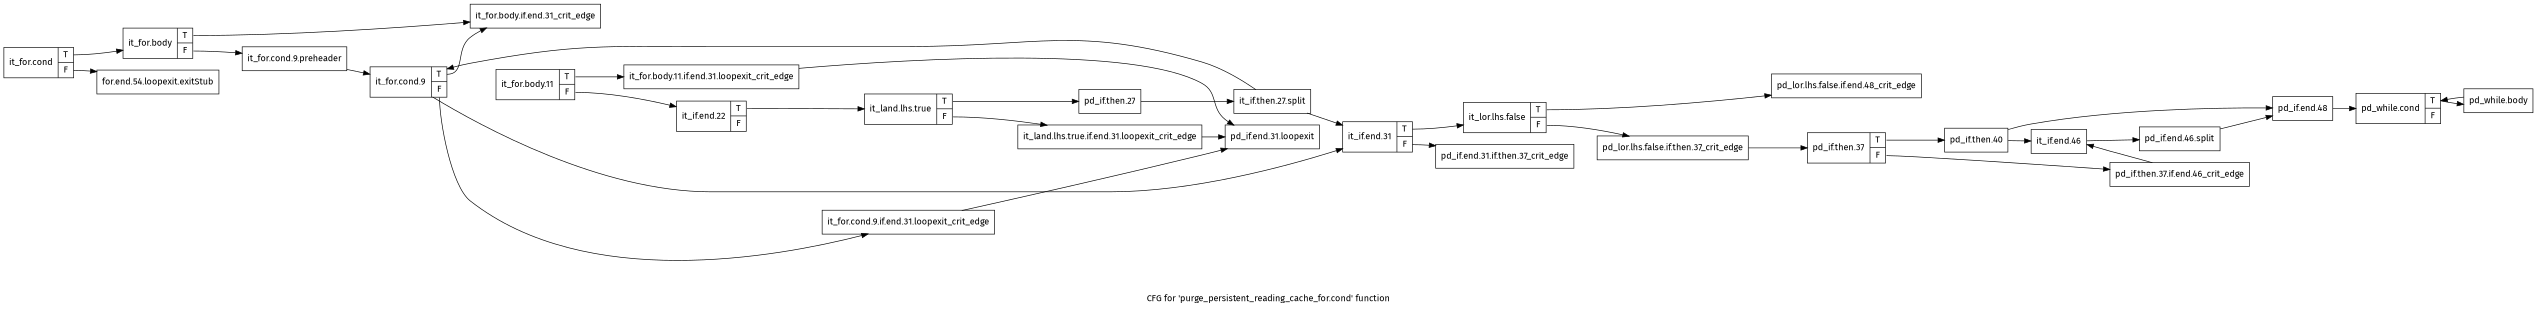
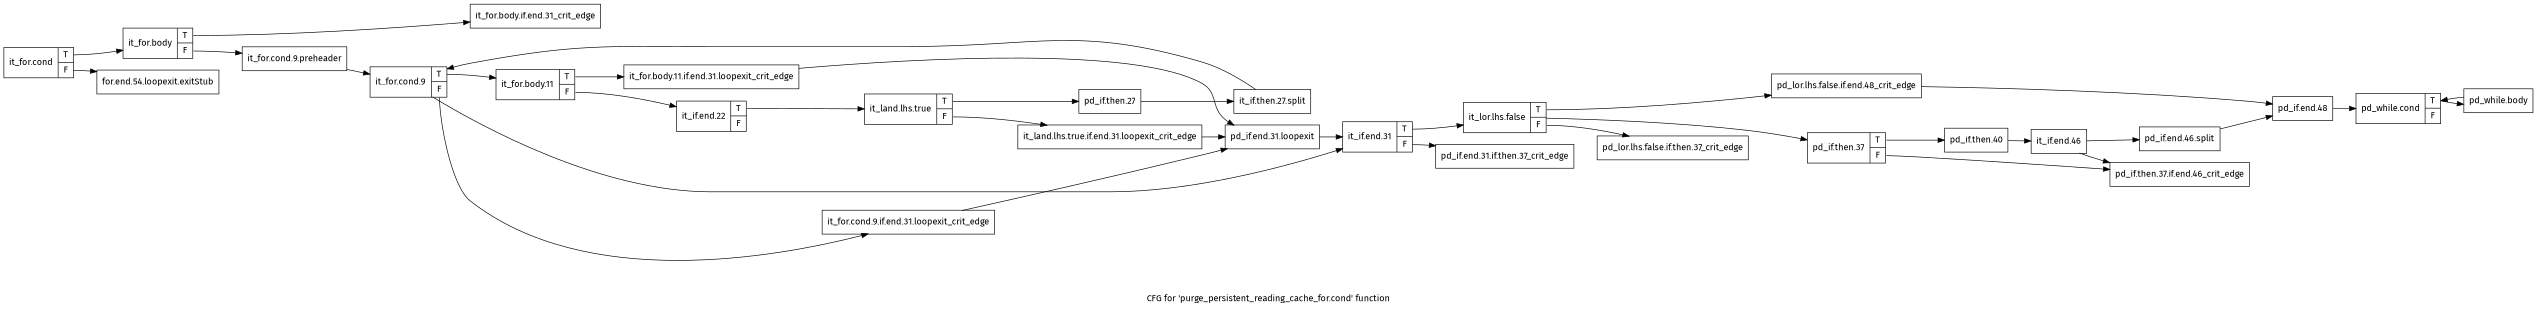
(462, 52) -> (468, 75)
(2136, 112) -> (2094, 92)
(1322, 118) -> (1328, 137)
(1775, 148) -> (1674, 124)
(2123, 155) -> (2091, 157)
